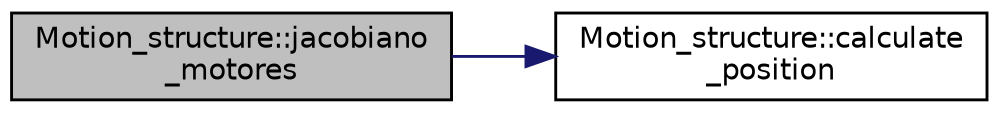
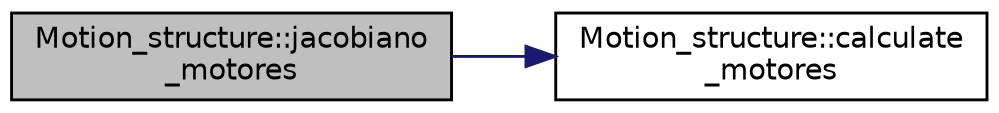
(771, 56) -> (771, 56)
